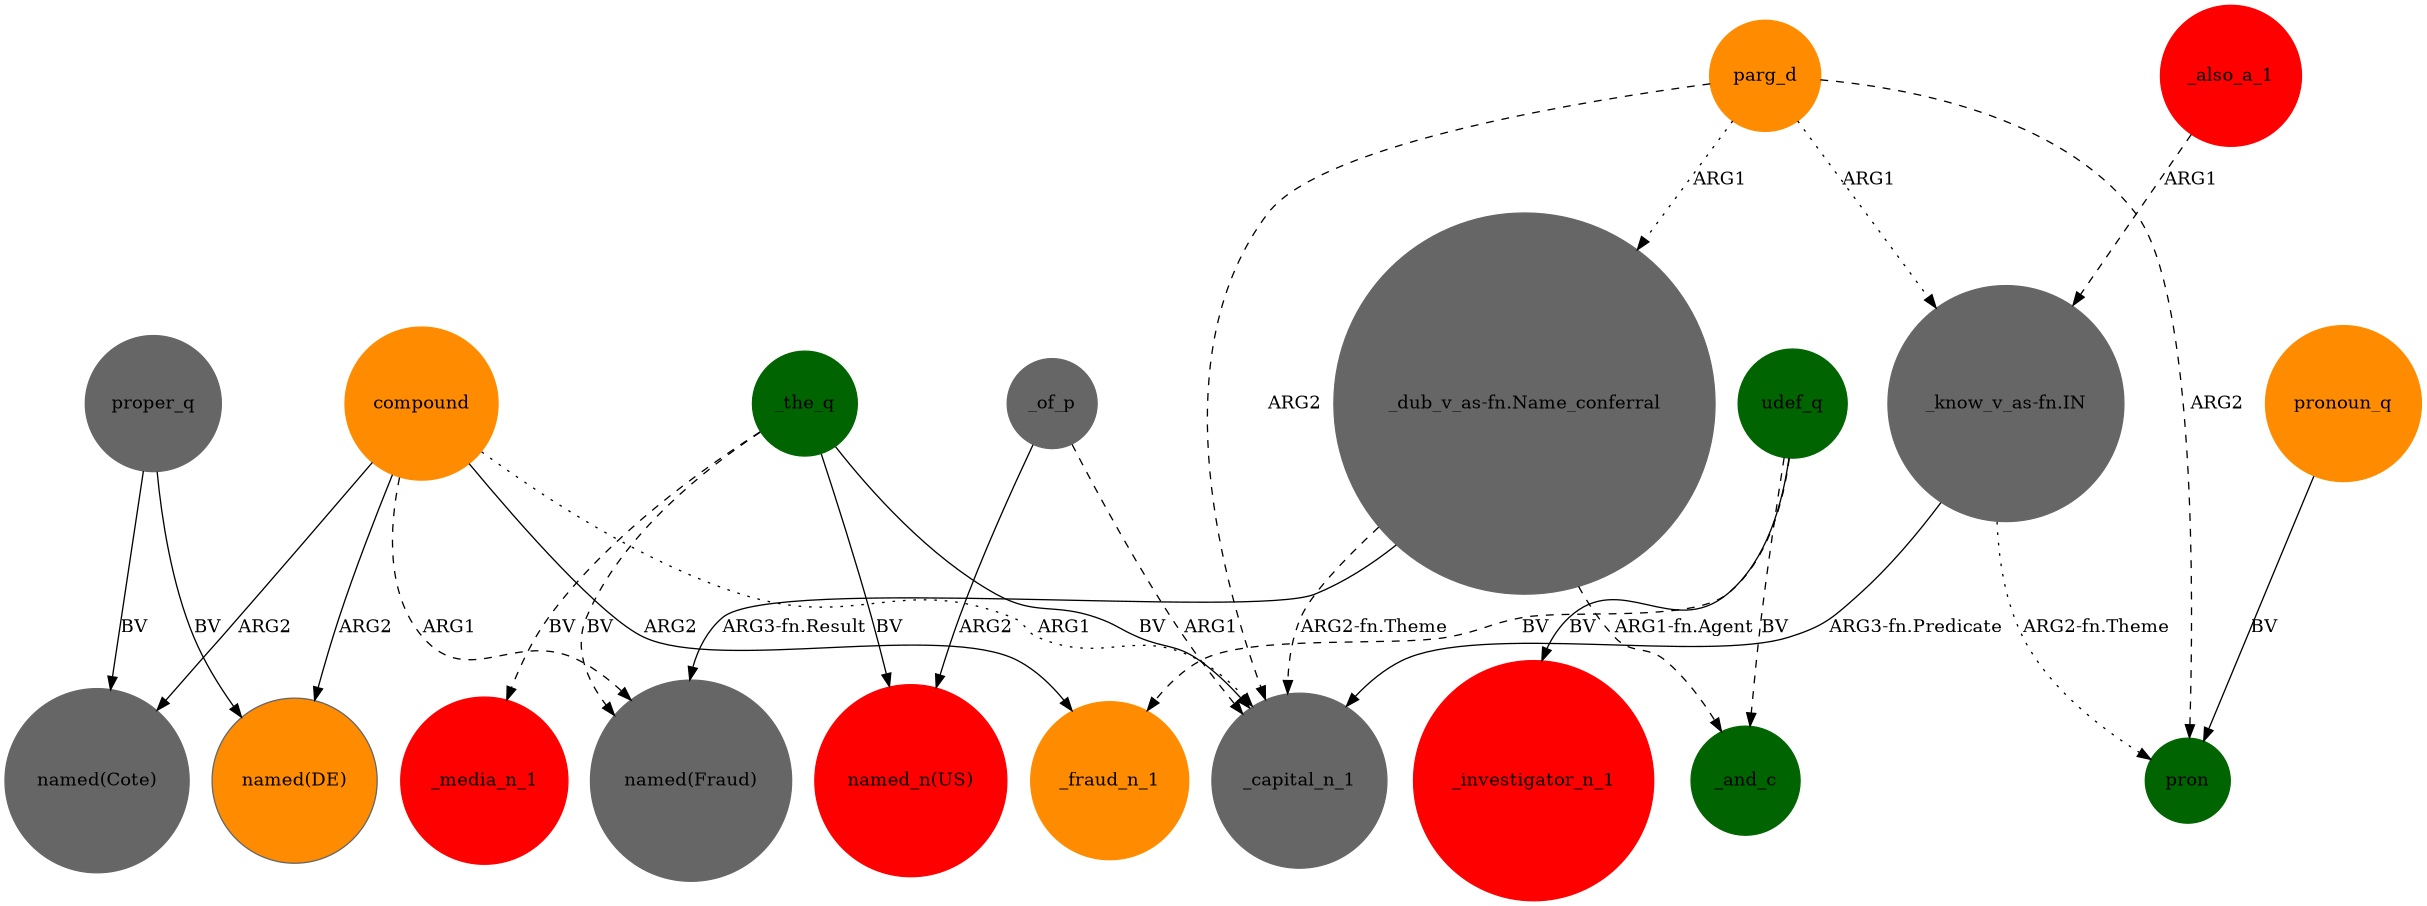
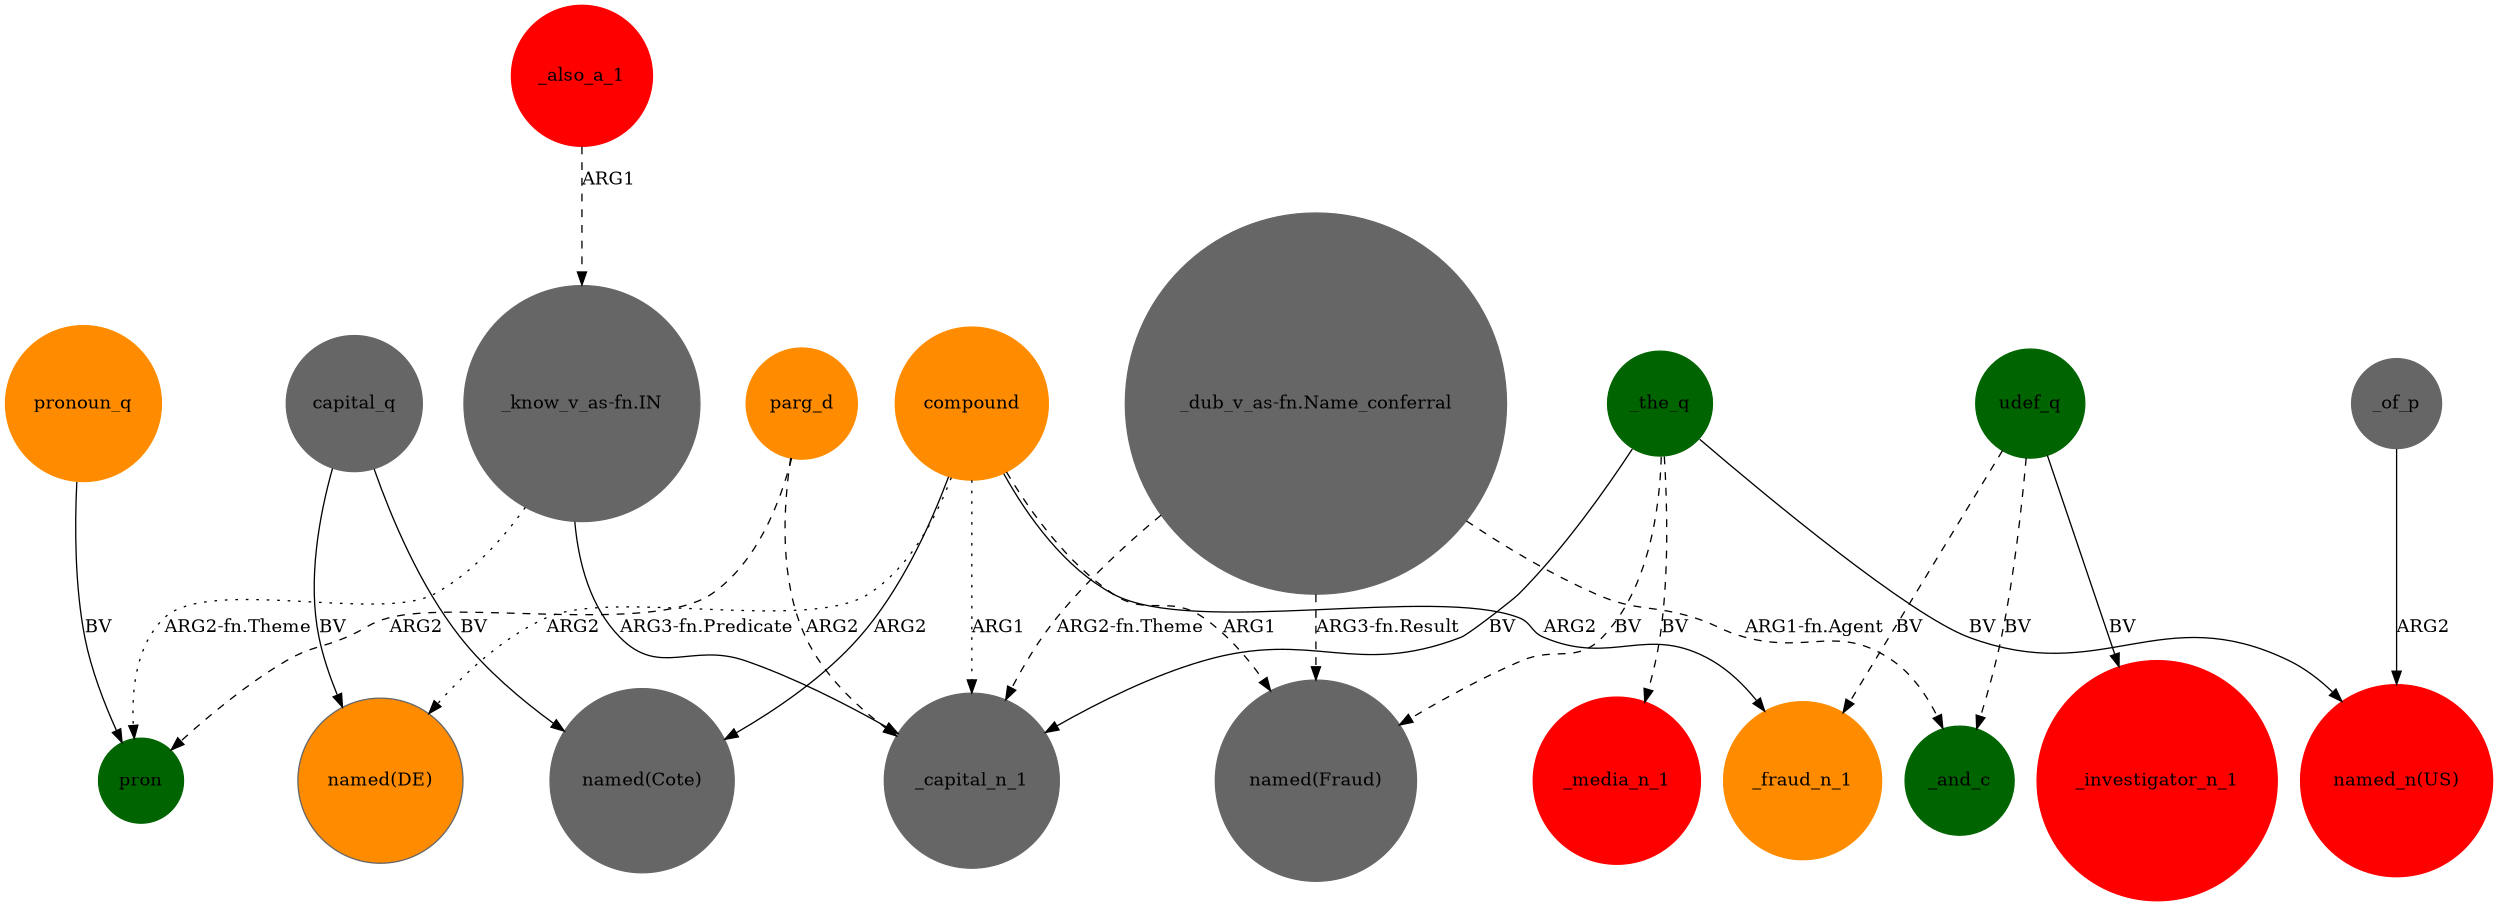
(1689, 180) -> none
(1863, 209) -> none
(153, 404) -> (354, 404)
(1146, 578) -> none
(352, 580) -> (711, 609)
(1036, 600) -> (1316, 630)
